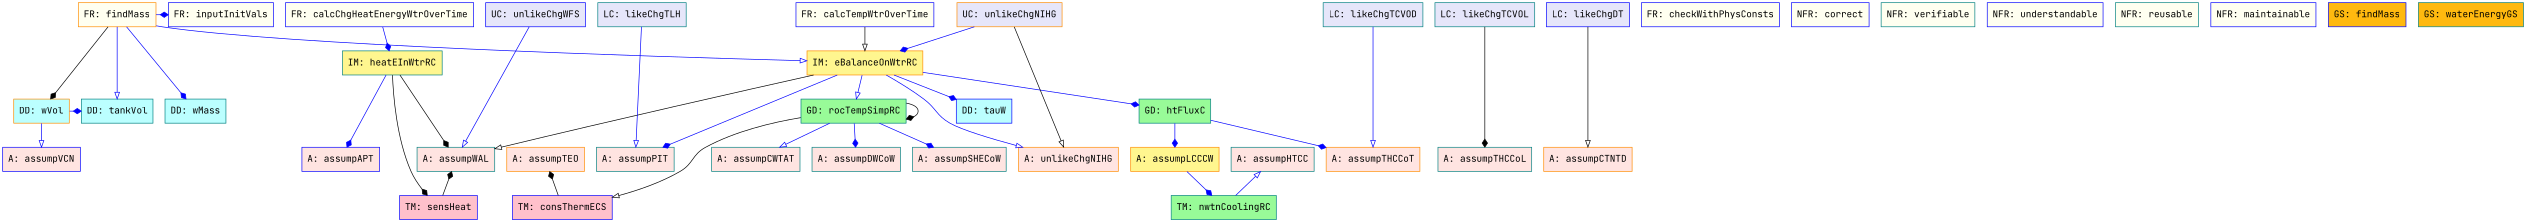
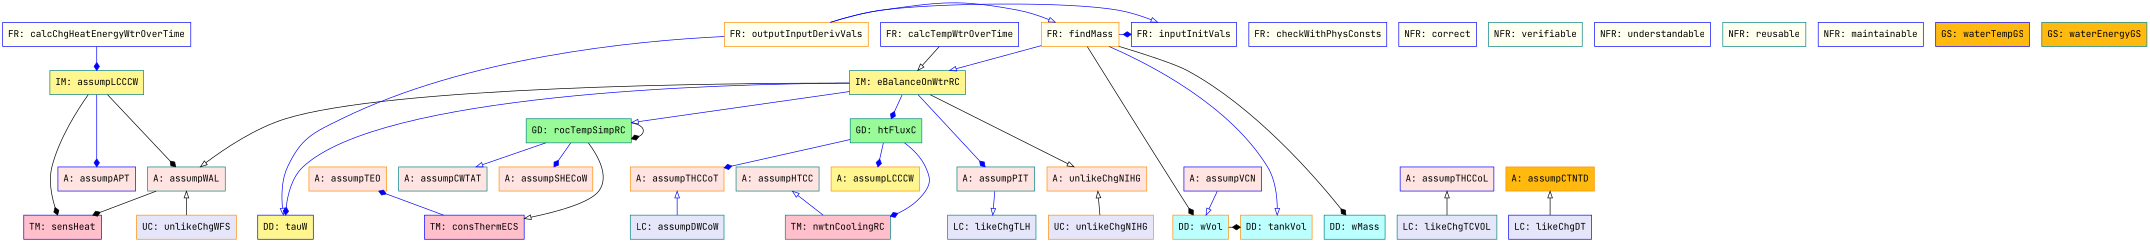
(536, 15) -> (186, 227)
(1373, 15) -> (677, 227)
(2367, 15) -> (1983, 34)
none -> (796, 34)
(941, 38) -> none
(154, 60) -> (1243, 109)
(392, 63) -> (97, 83)
(865, 63) -> (907, 83)
(1485, 83) -> (1447, 207)
(497, 84) -> (186, 207)
(639, 84) -> (994, 200)
(71, 111) -> (1231, 227)
(117, 111) -> (1276, 227)
(984, 111) -> (286, 227)
(946, 120) -> (999, 129)
(42, 132) -> (1213, 200)
(856, 159) -> none
(959, 159) -> (546, 179)
(1485, 159) -> (1447, 179)
(1588, 159) -> (1550, 179)
(1196, 181) -> (929, 181)
(446, 187) -> (128, 202)
(555, 187) -> (415, 205)
(1224, 208) -> (838, 227)
